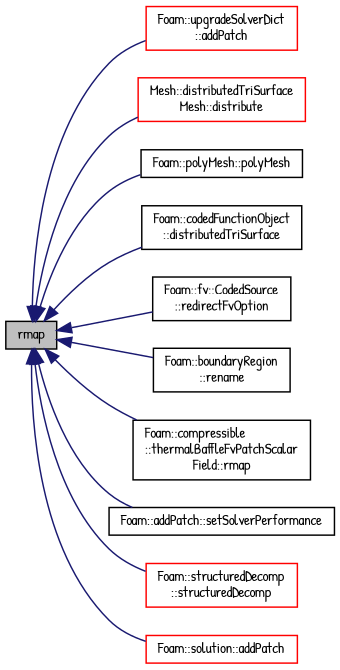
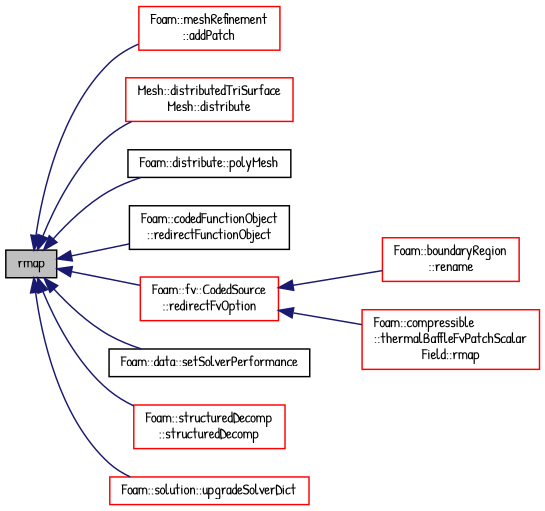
(222, 28) -> (209, 28)
(222, 164) -> (209, 164)
(222, 228) -> (209, 228)
(222, 299) -> (209, 299)
(112, 350) -> (338, 278)
(222, 370) -> (451, 260)
(93, 394) -> (328, 319)
(222, 450) -> (451, 340)
(222, 521) -> (209, 363)
(222, 649) -> (209, 491)
